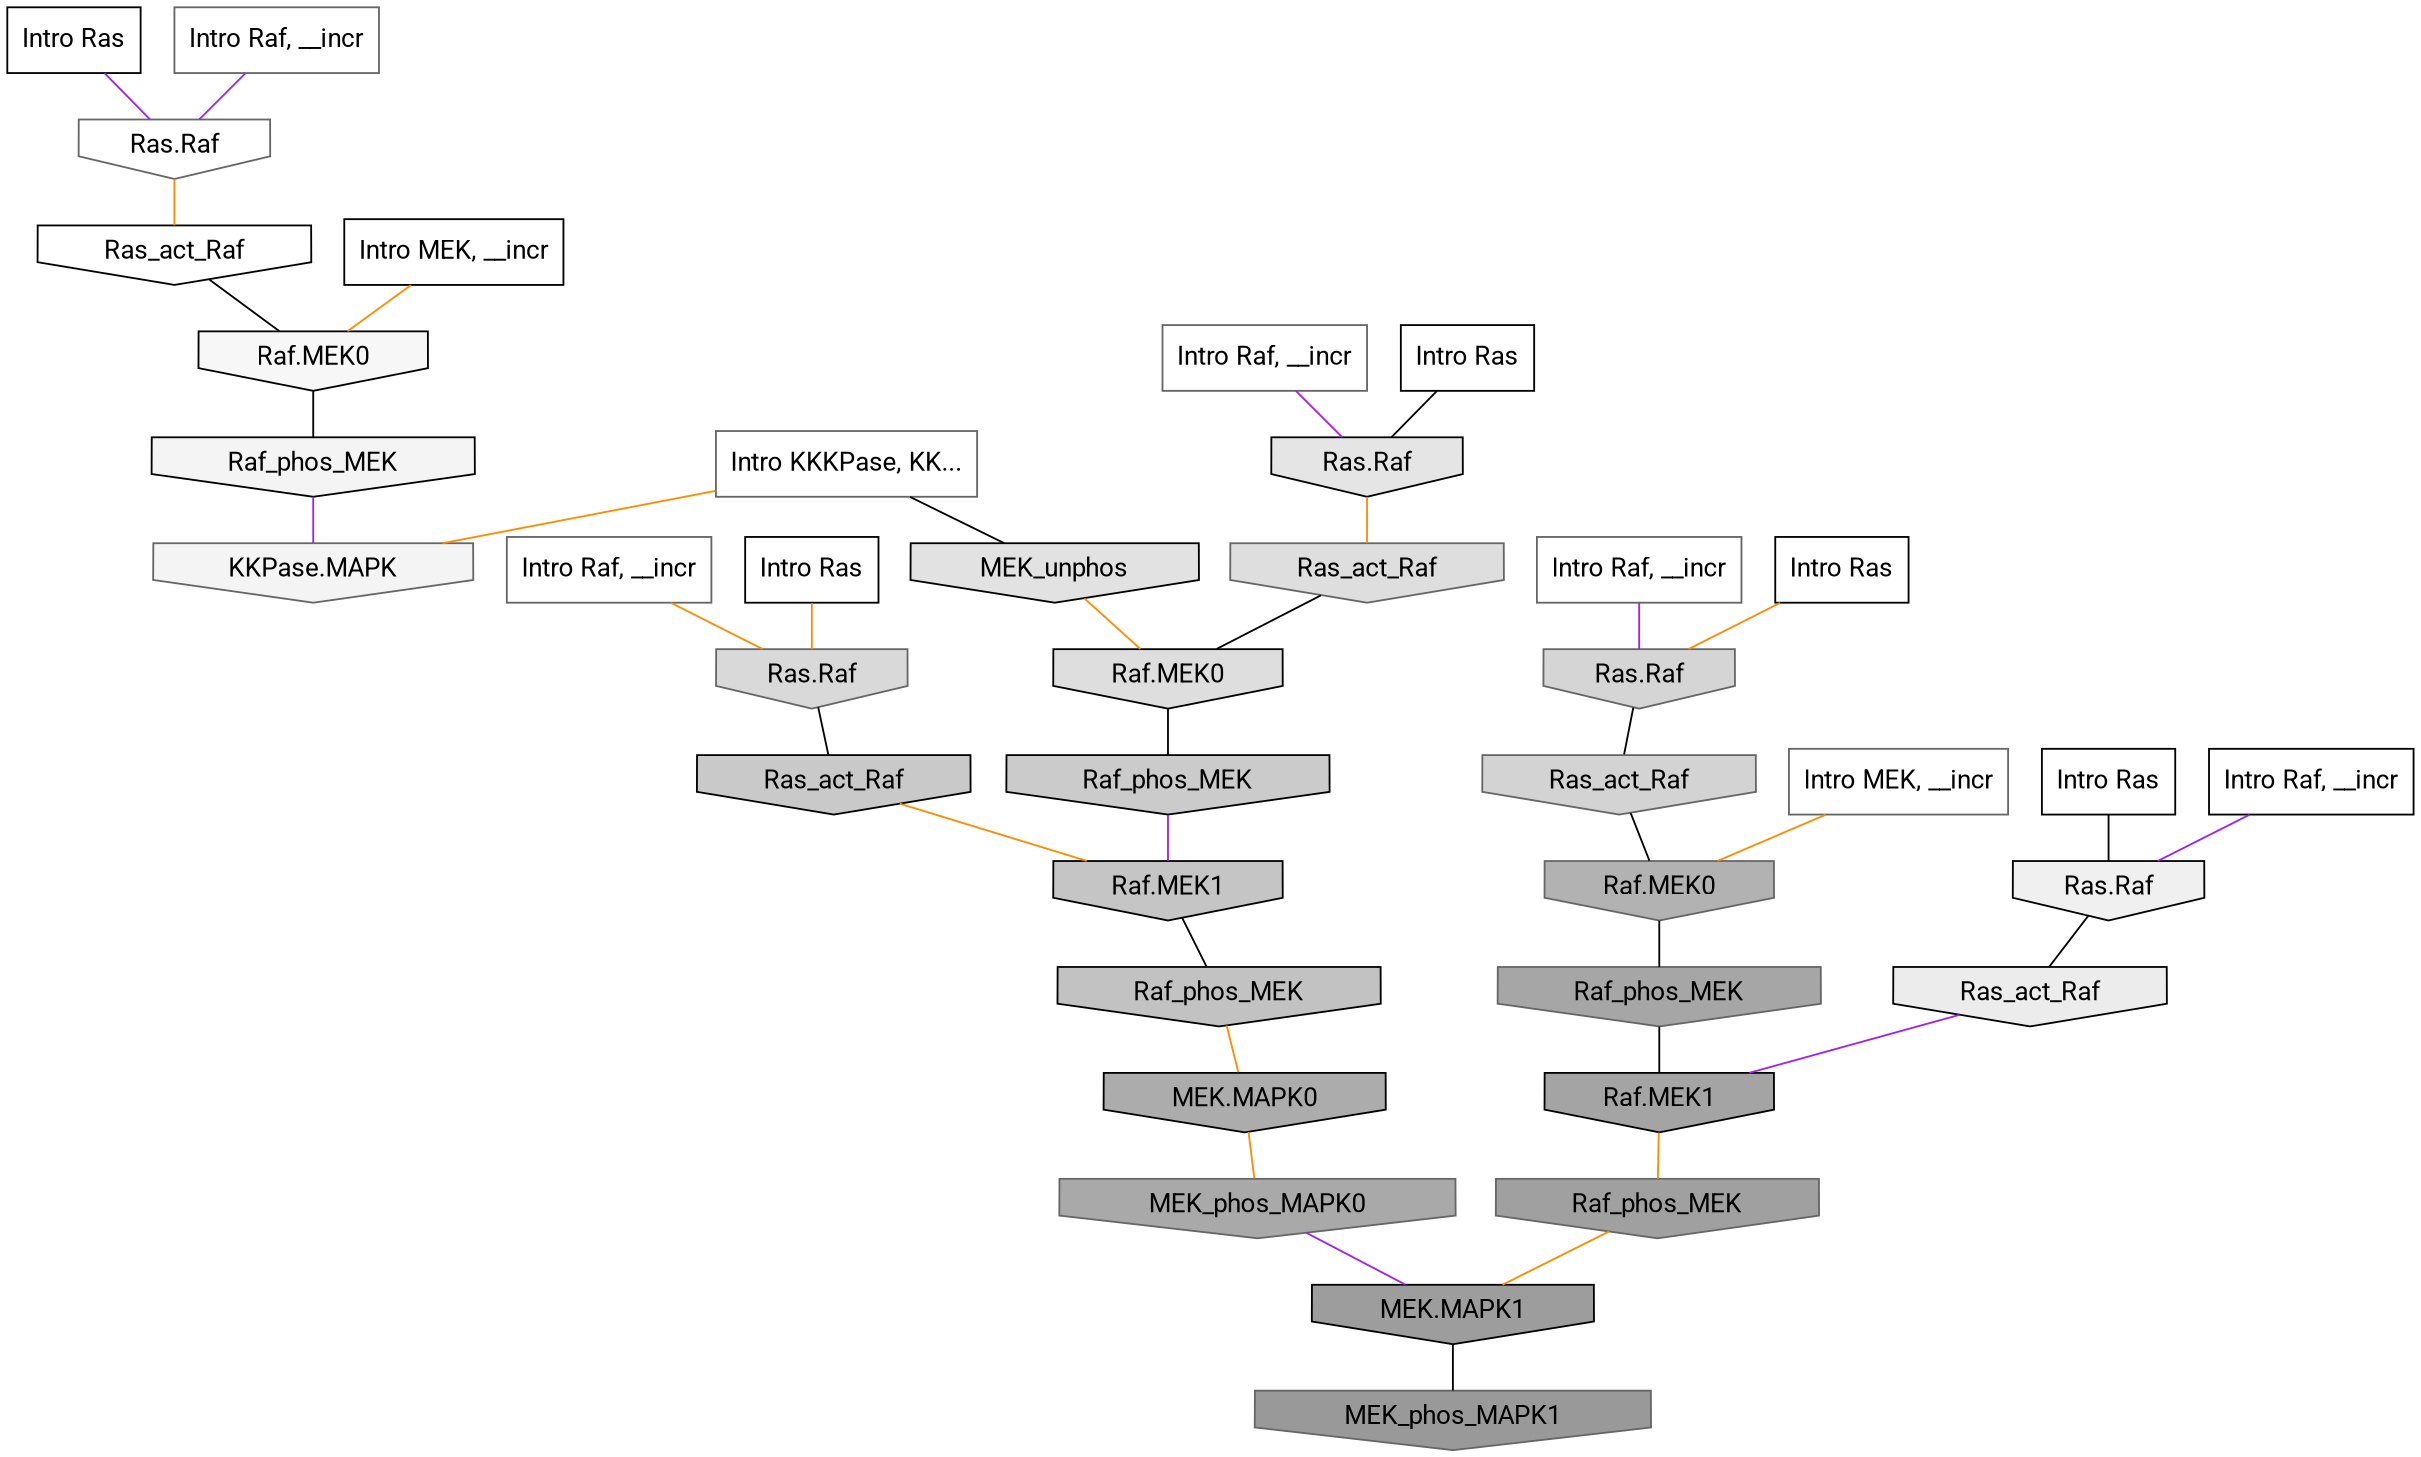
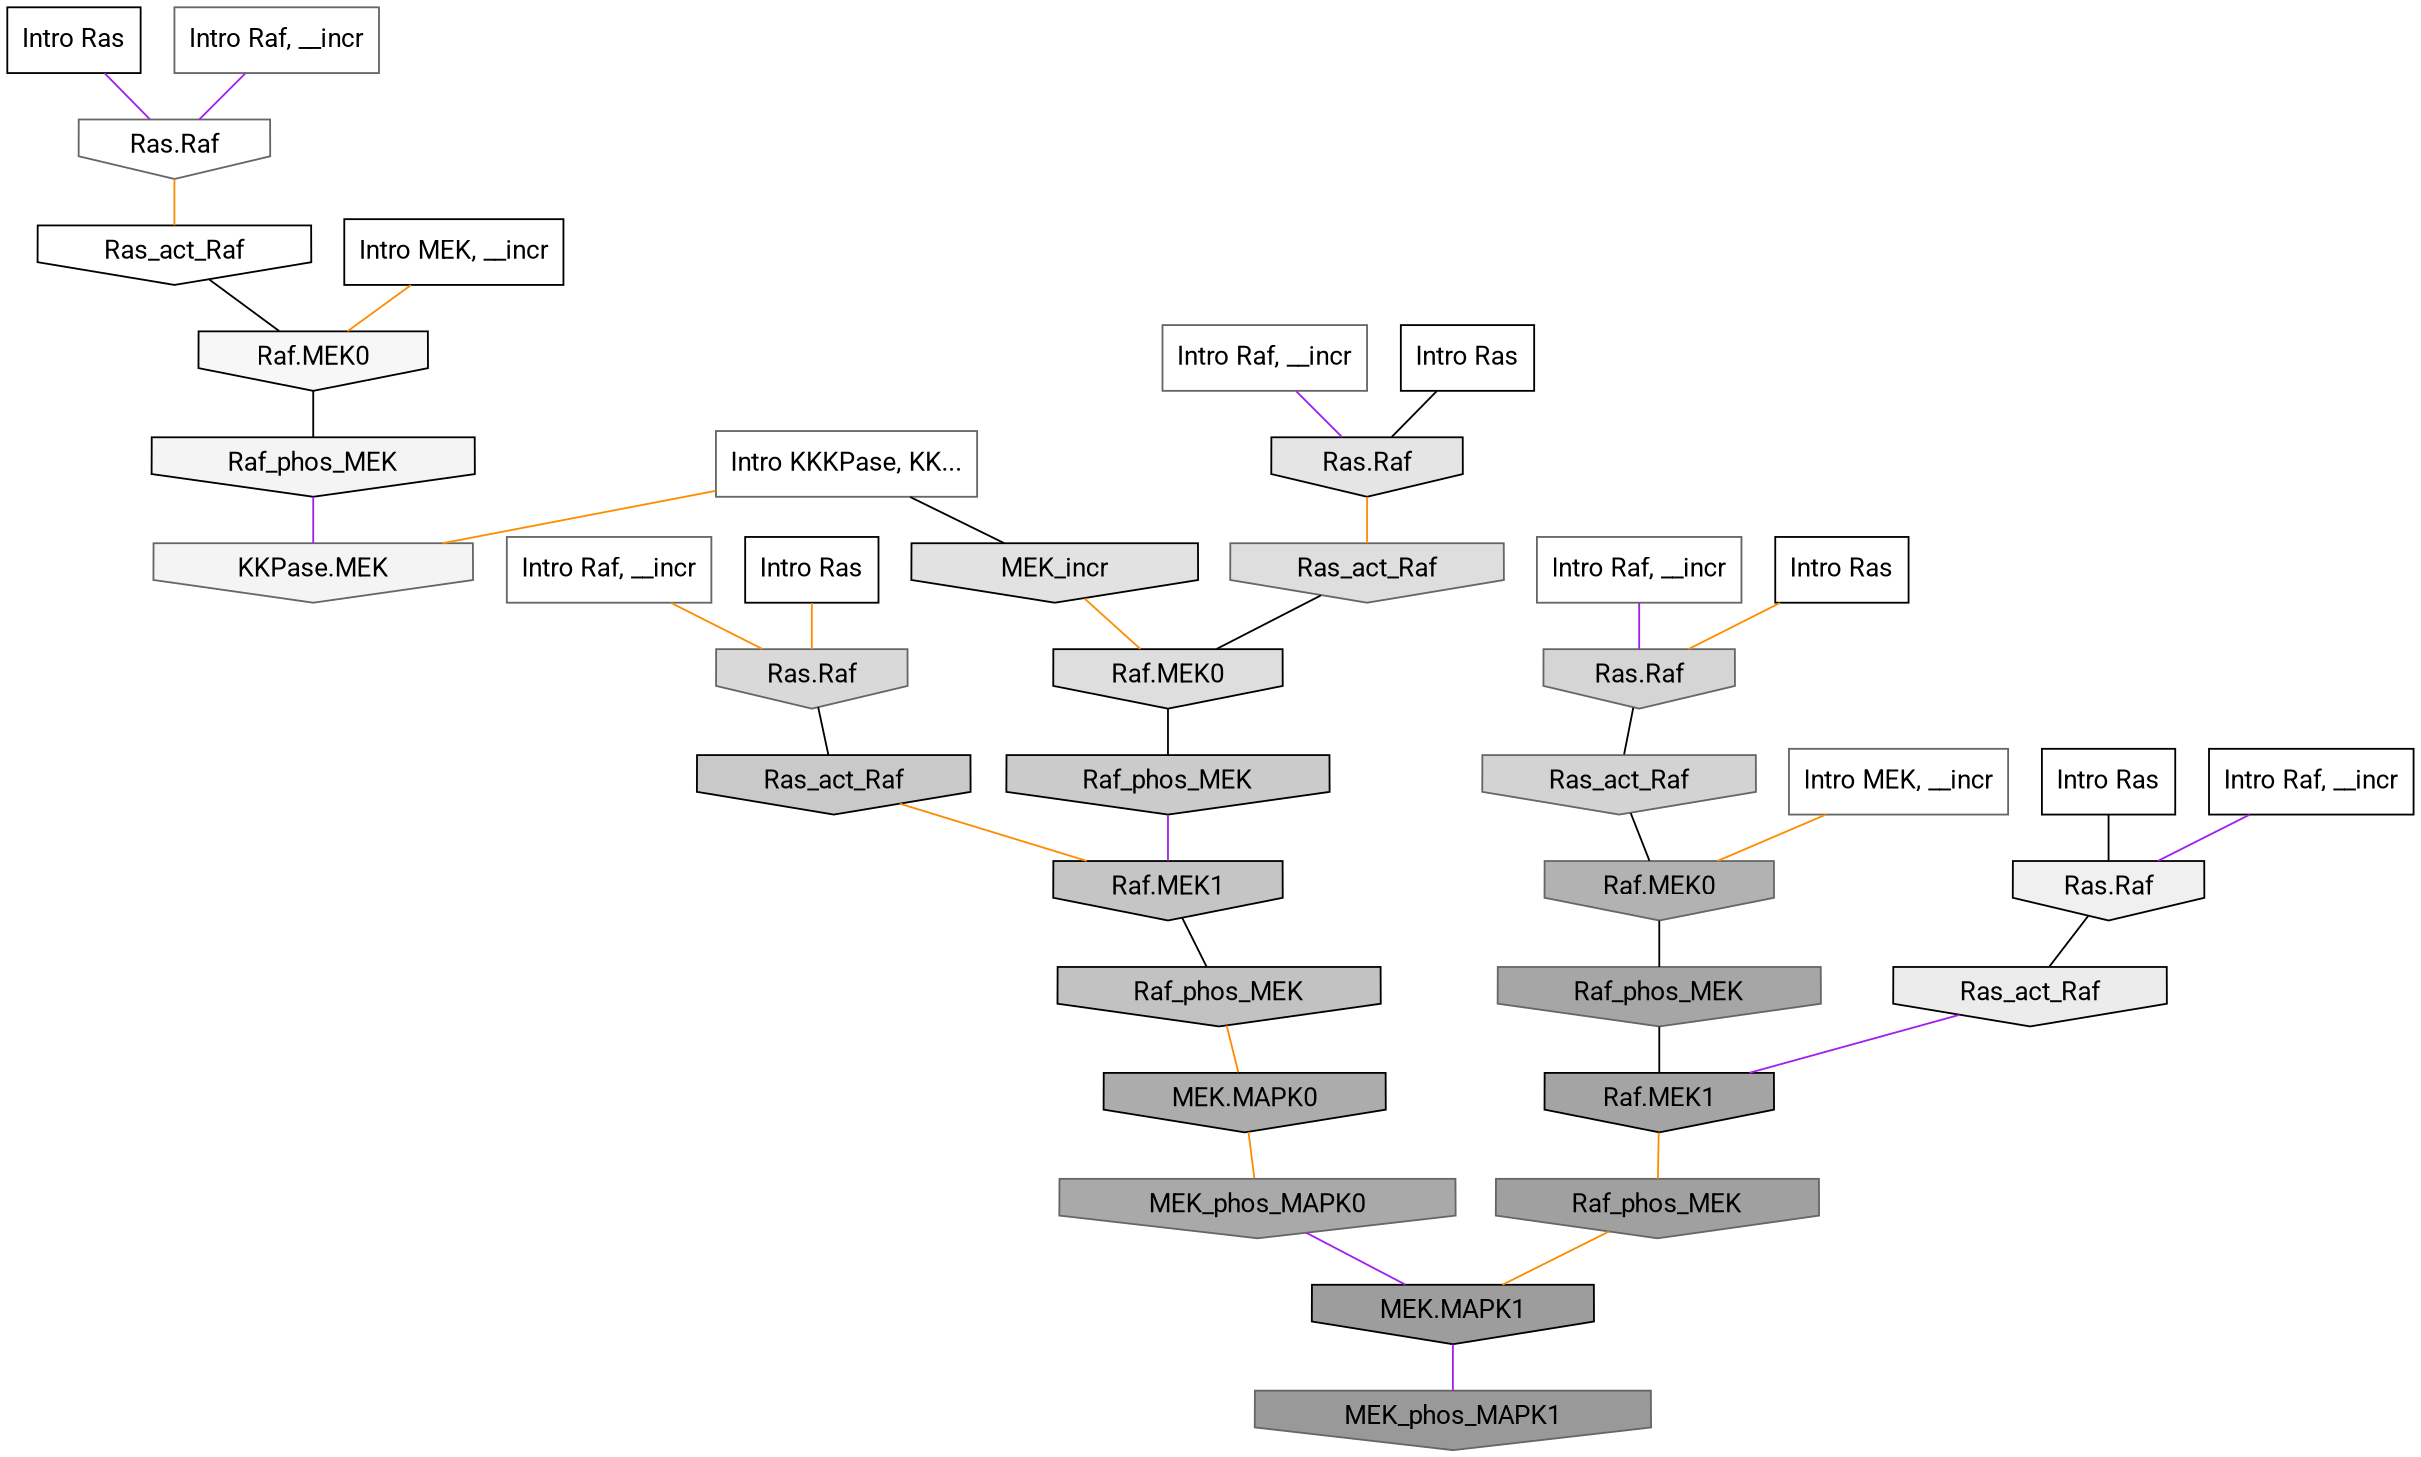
(313, 570) -> (313, 570)
(1055, 570) -> (1055, 570)
(1453, 1367) -> (1453, 1367)
